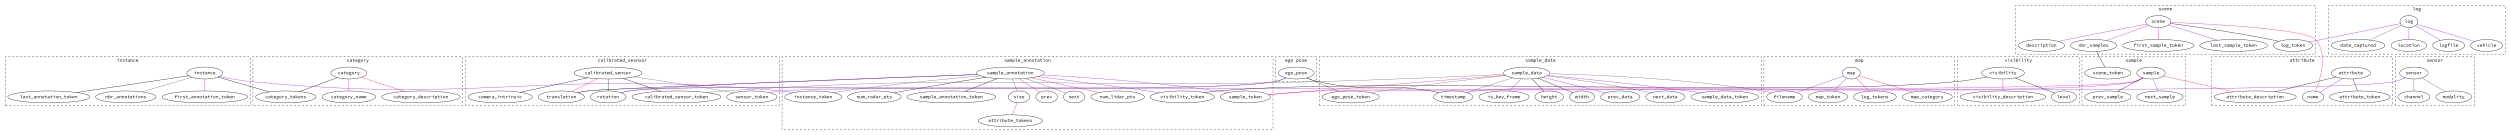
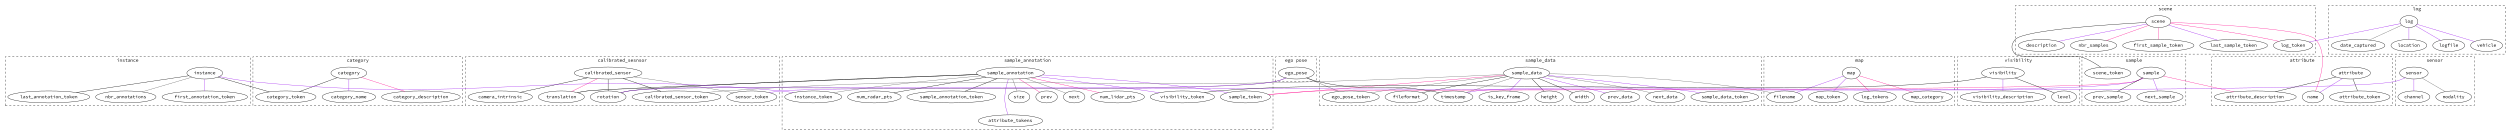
(2225, 31) -> (2225, 31)
(2101, 59) -> (2028, 35)
(799, 81) -> (799, 81)
(286, 97) -> (286, 97)
none -> (1406, 97)
(1015, 109) -> (1005, 97)
